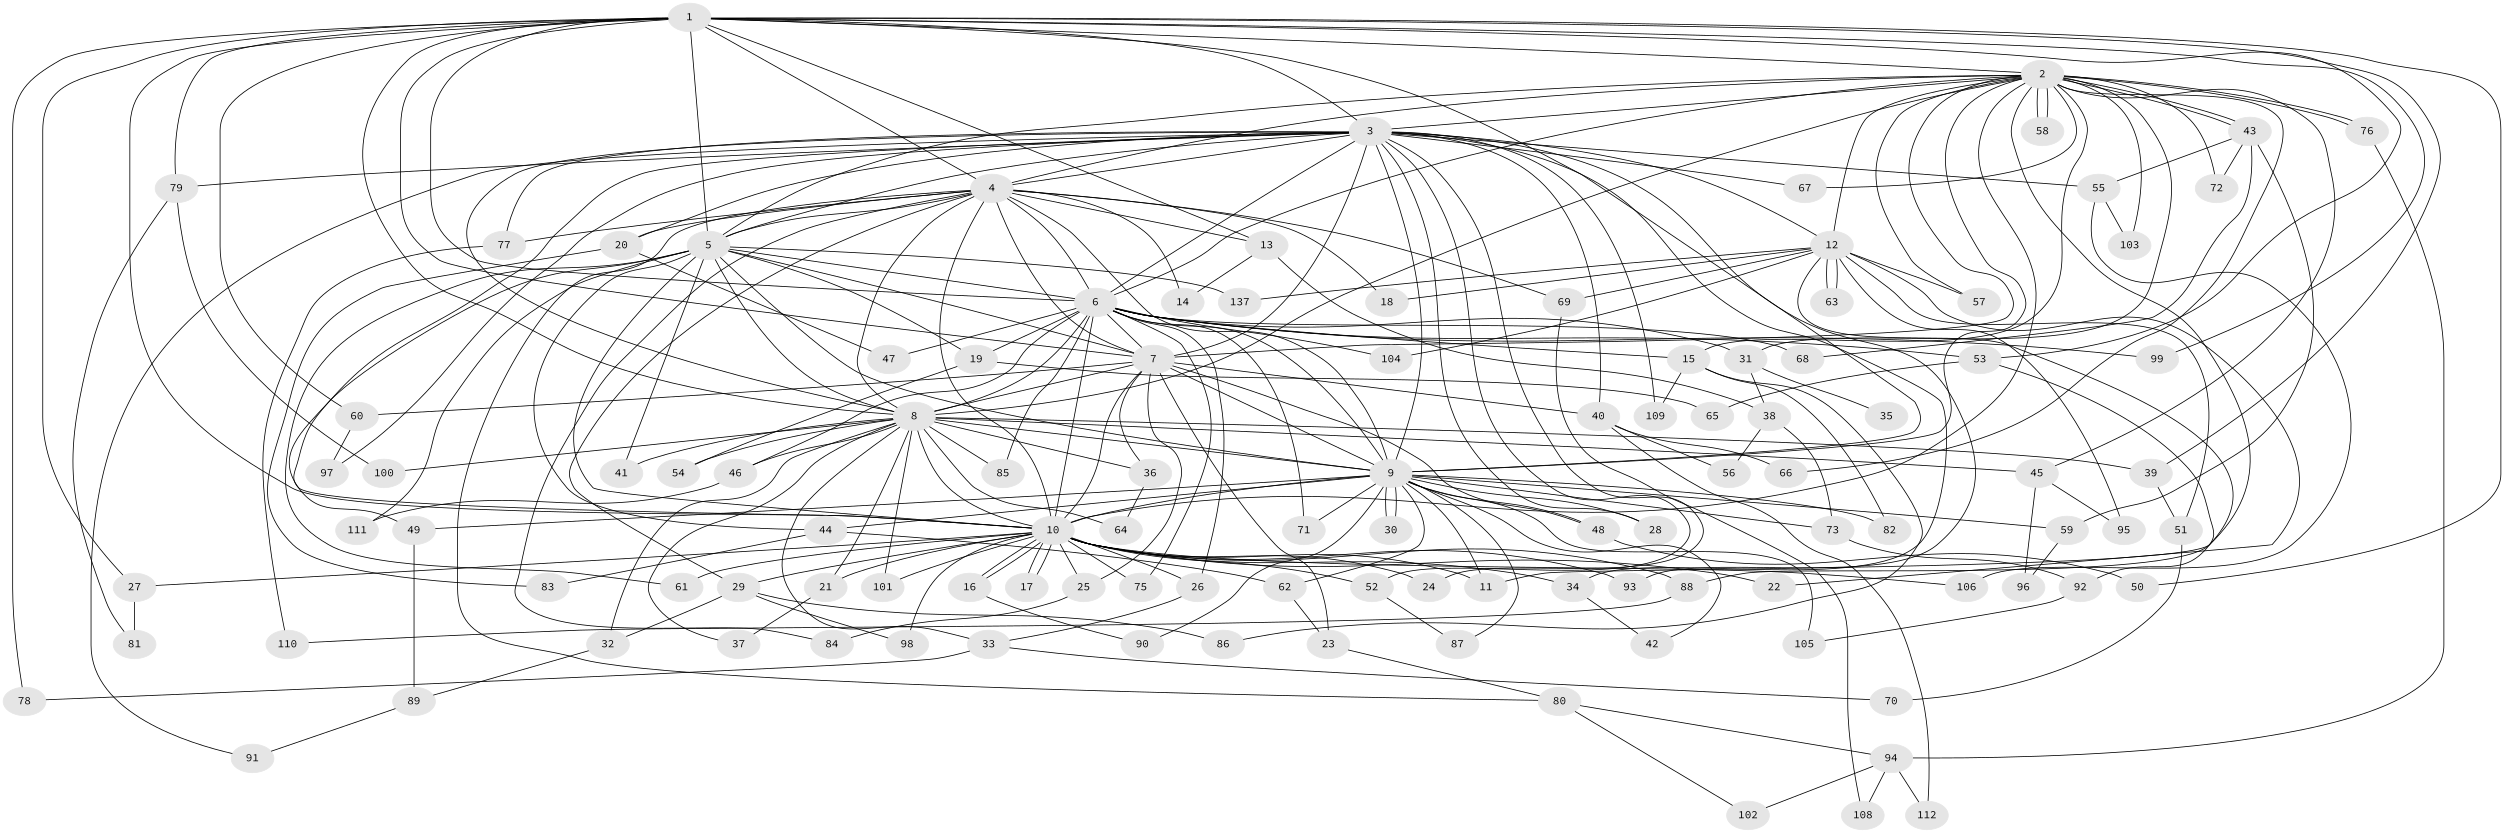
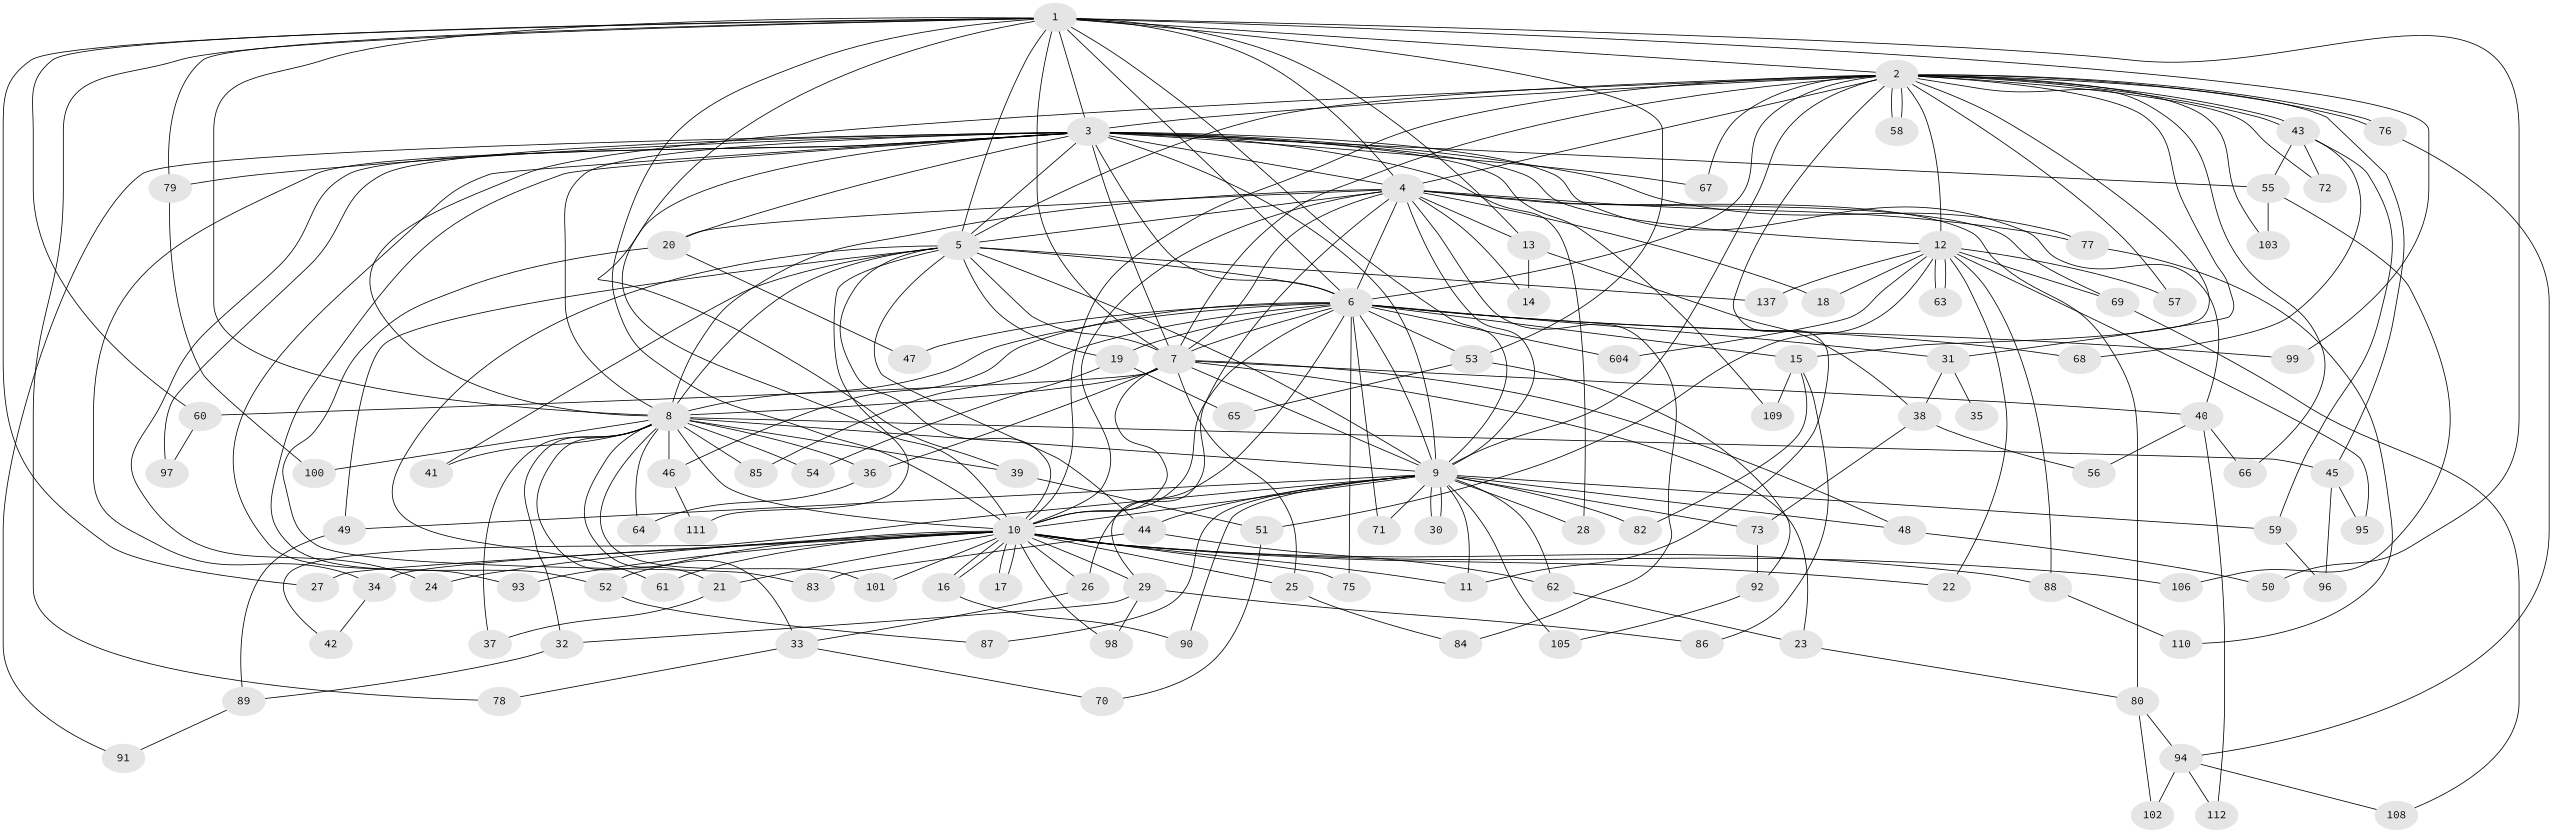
(1391, 359) -> (1619, 359)
(135, 644) -> none
